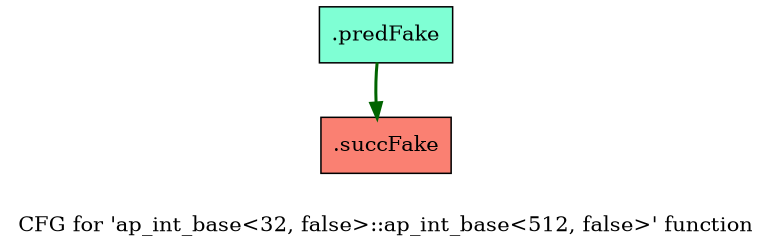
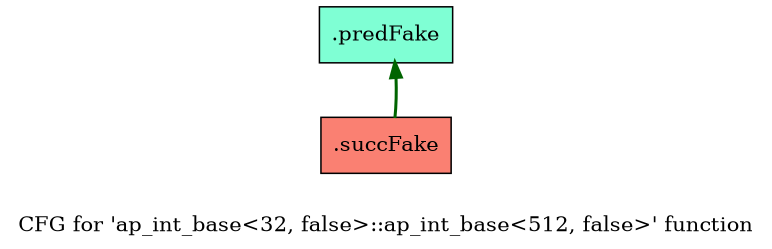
(376, 83) -> (396, 98)
